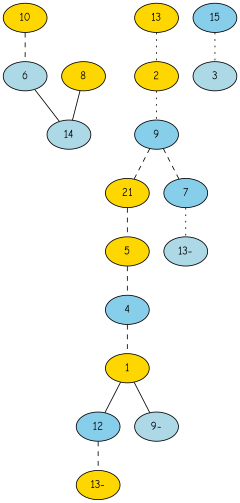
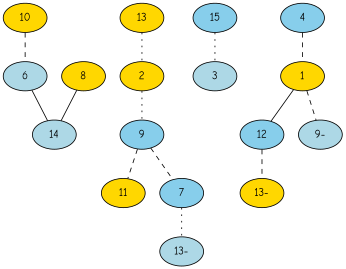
(127, 193) -> (123, 193)
(127, 251) -> none
(142, 397) -> (311, 106)
